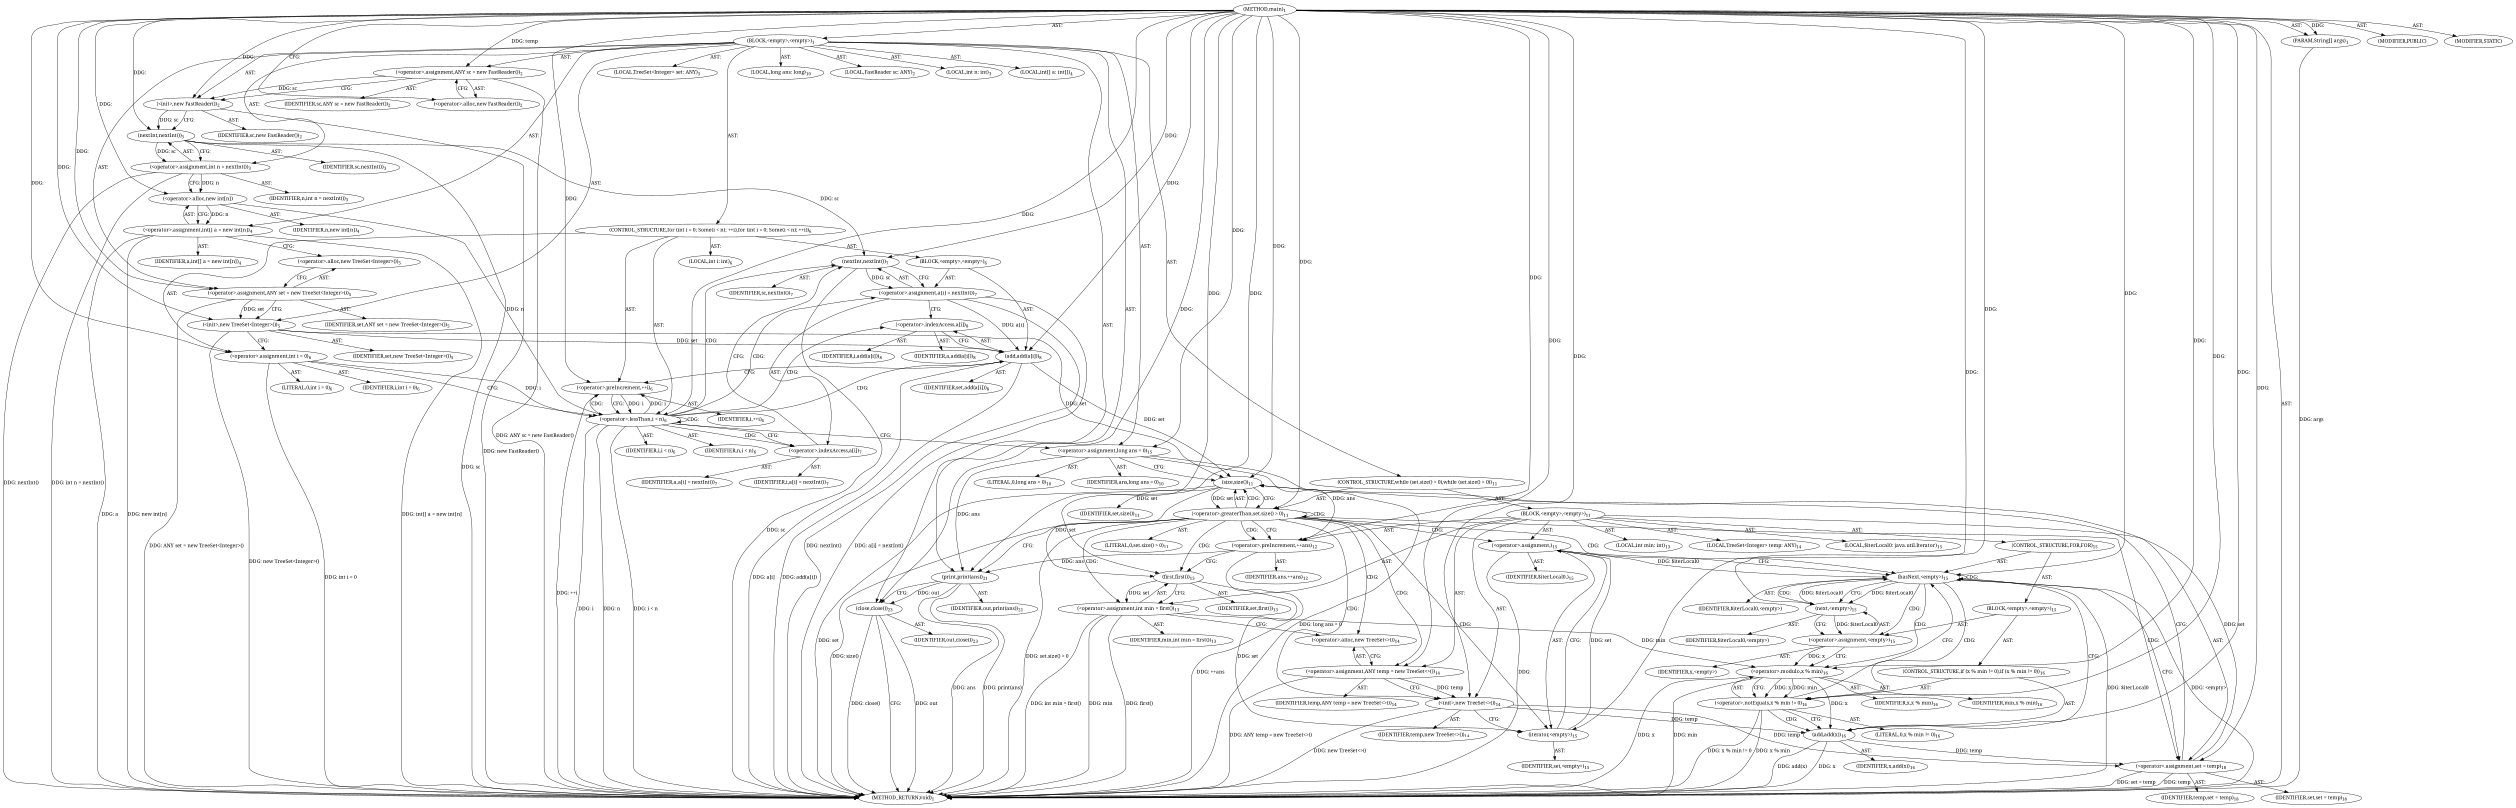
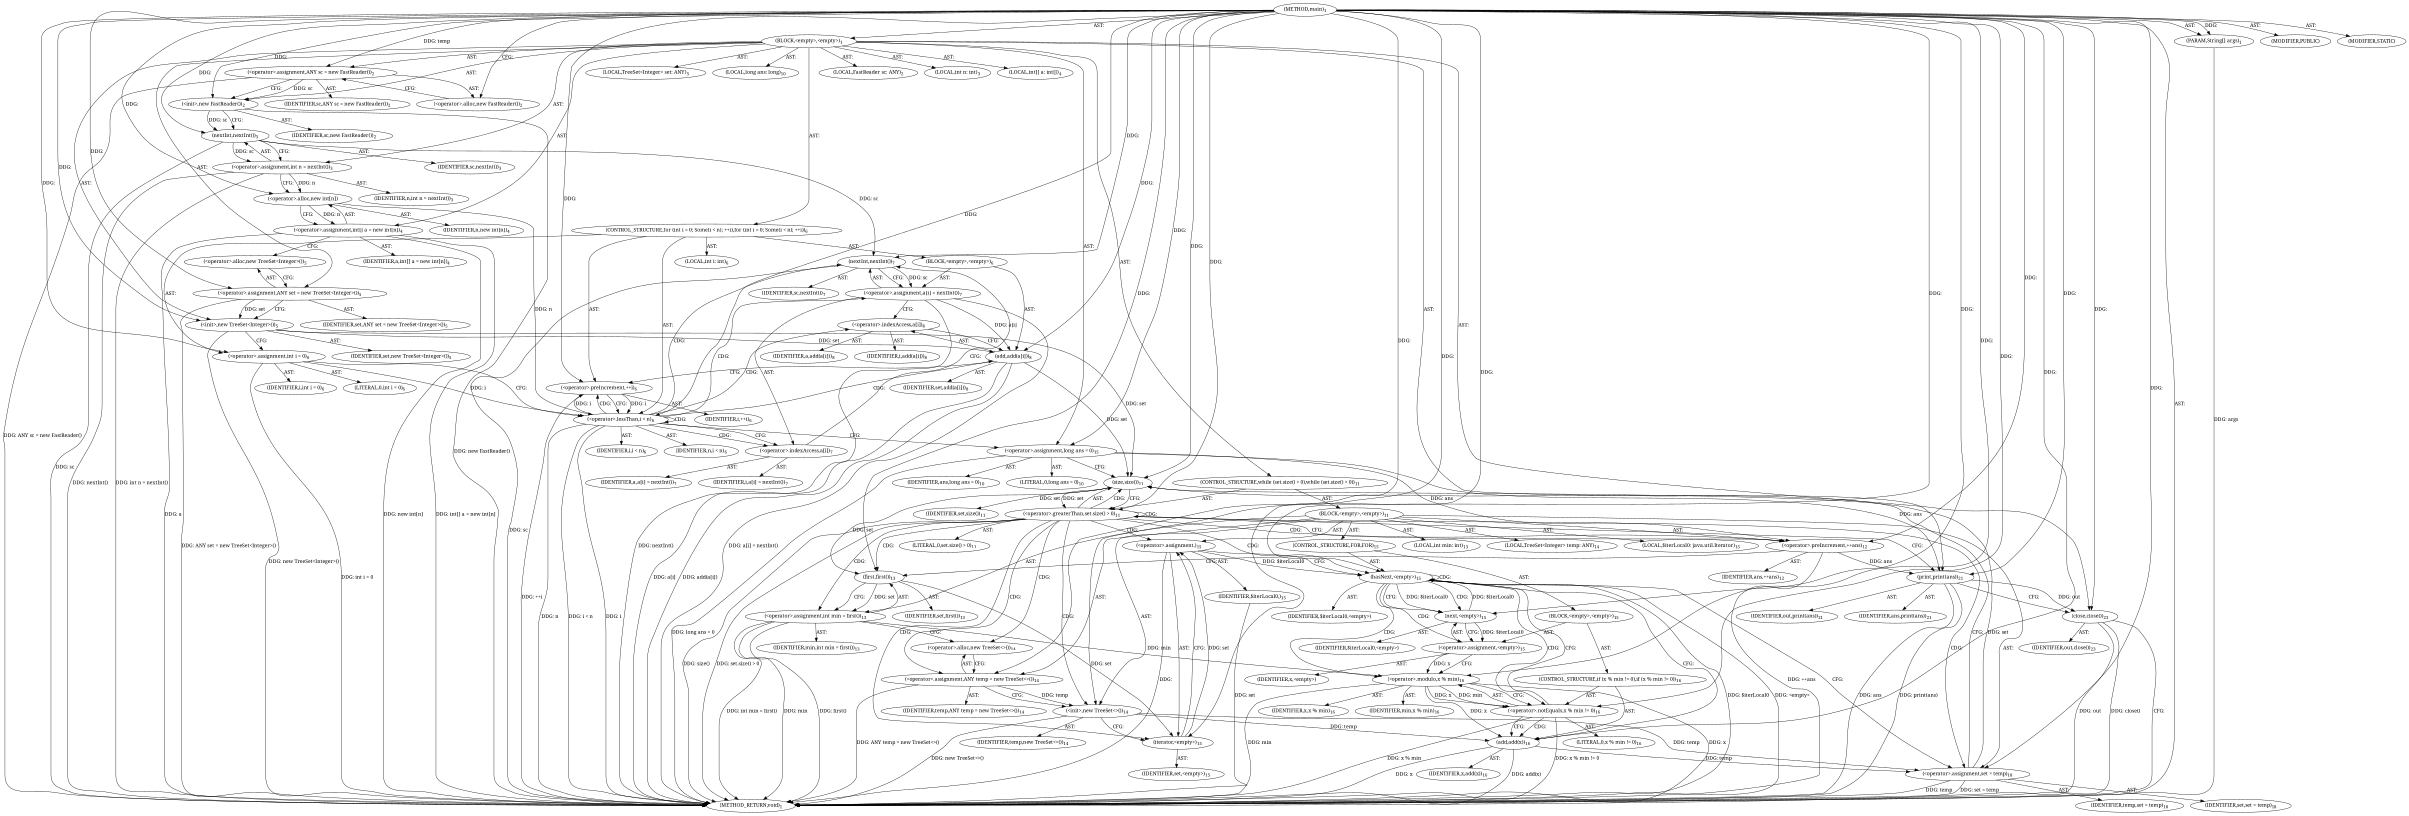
(911, 543) -> (1118, 793)
none -> (1895, 617)
